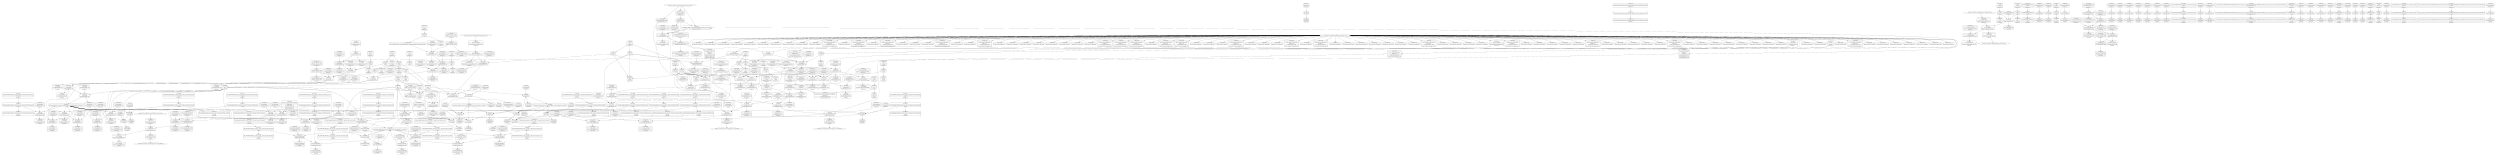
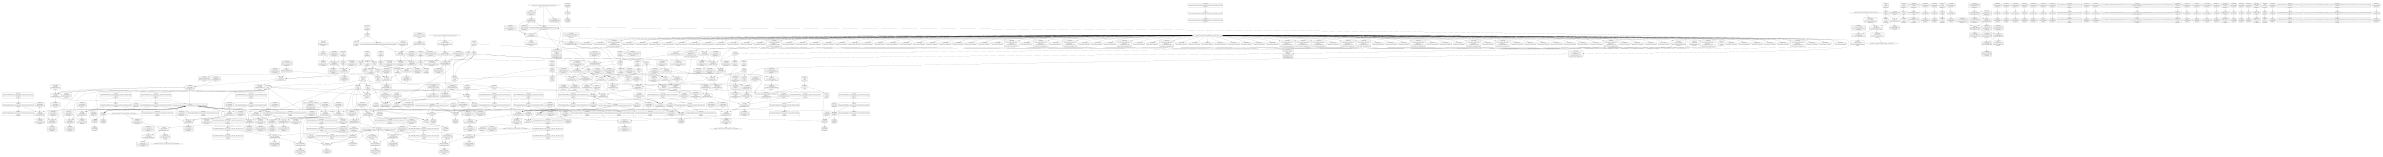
(368, 71) -> none
(801, 79) -> none
